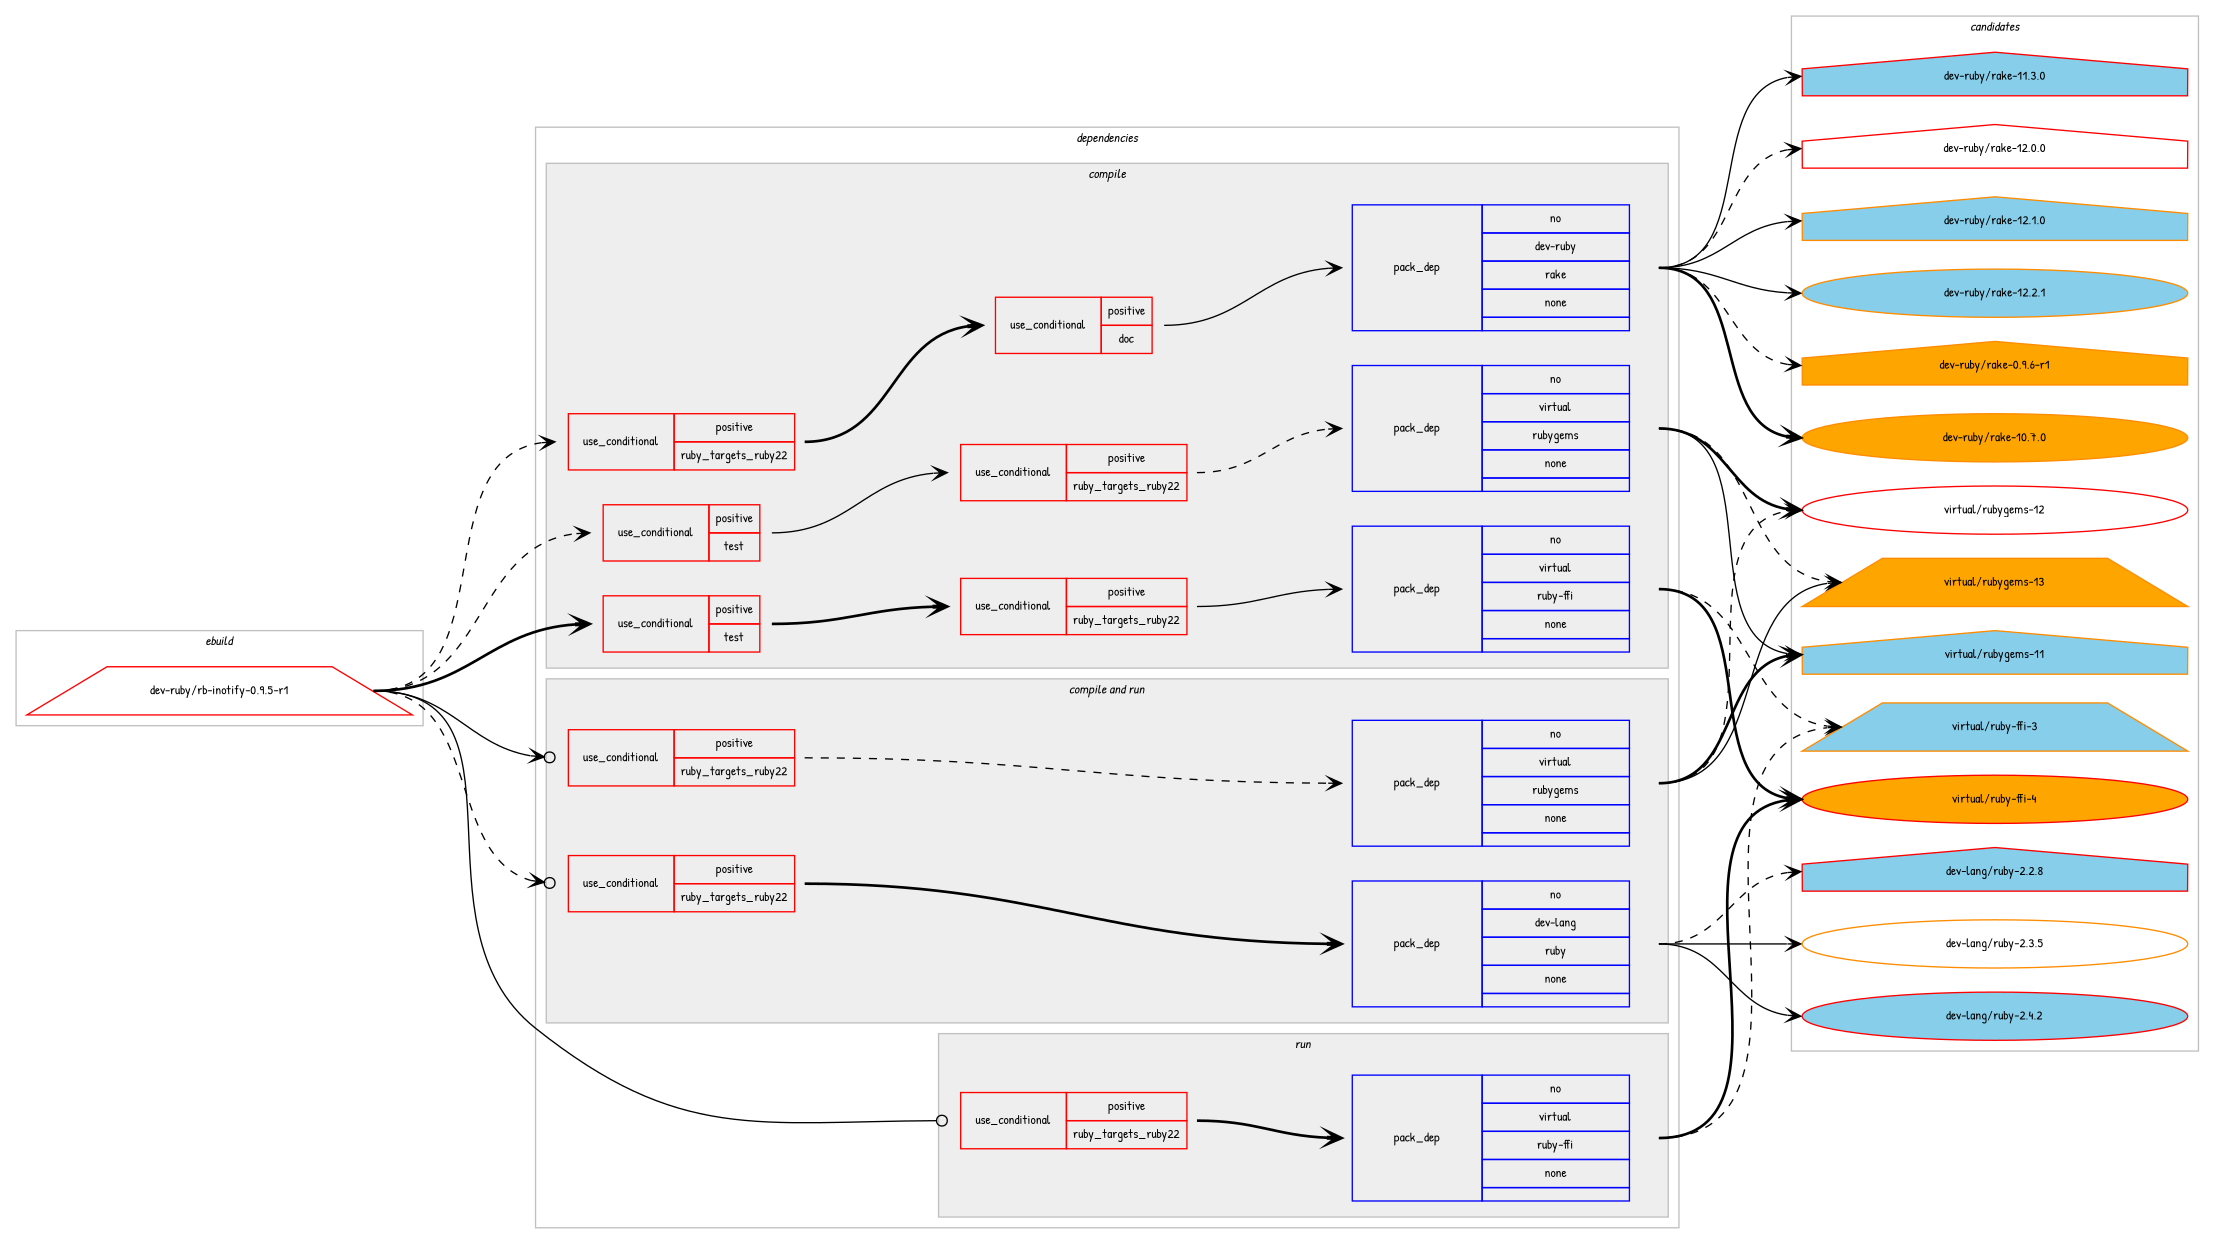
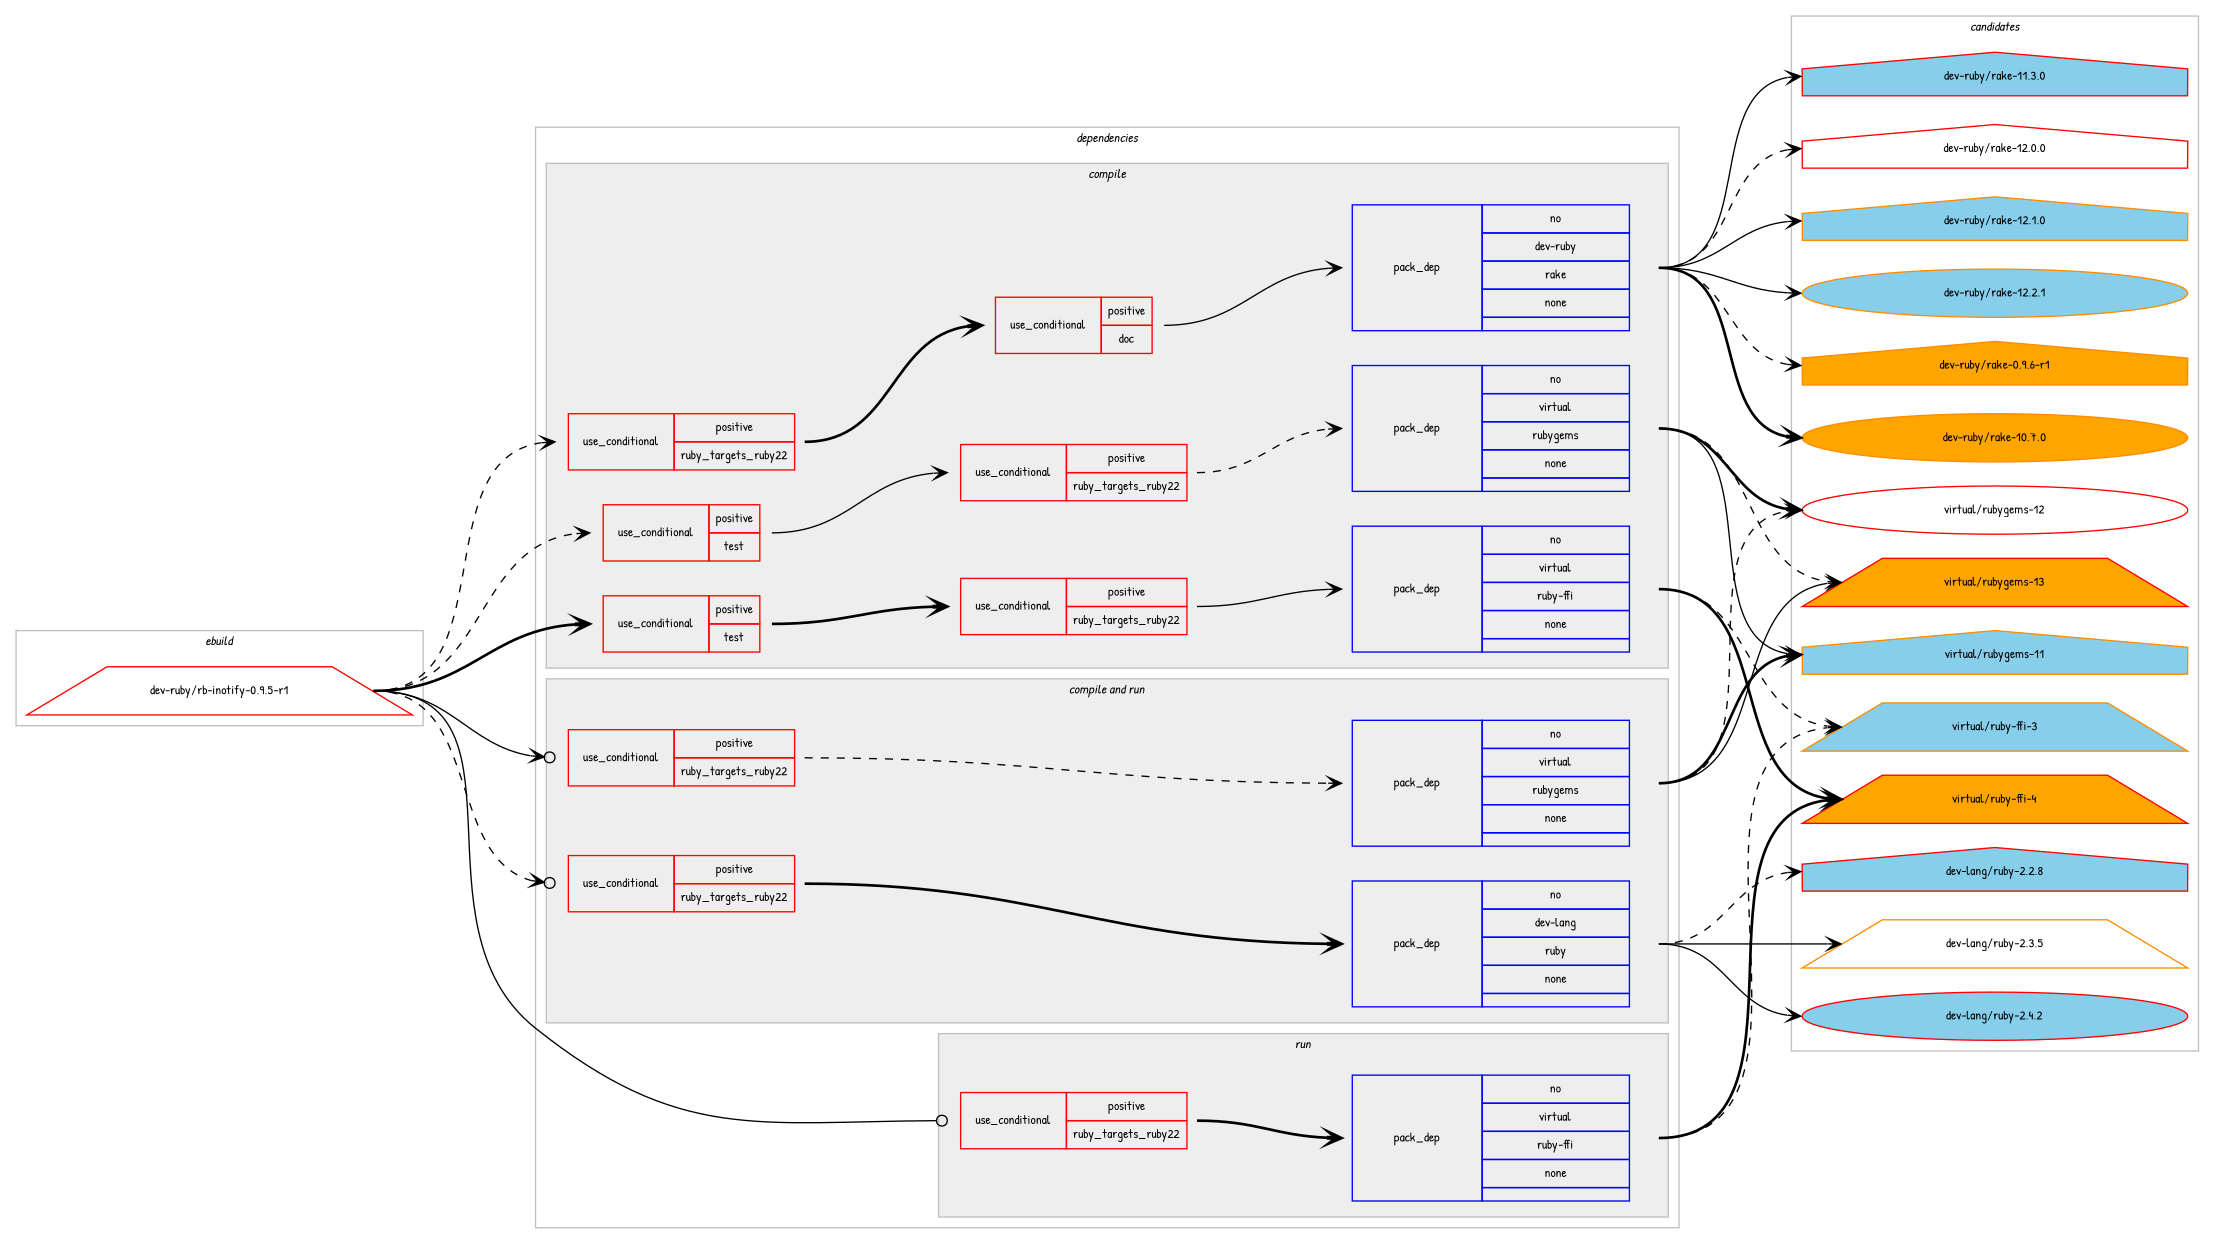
(1995, 582) -> (1995, 582)
(1995, 799) -> (1995, 799)
(1995, 944) -> (1995, 944)
